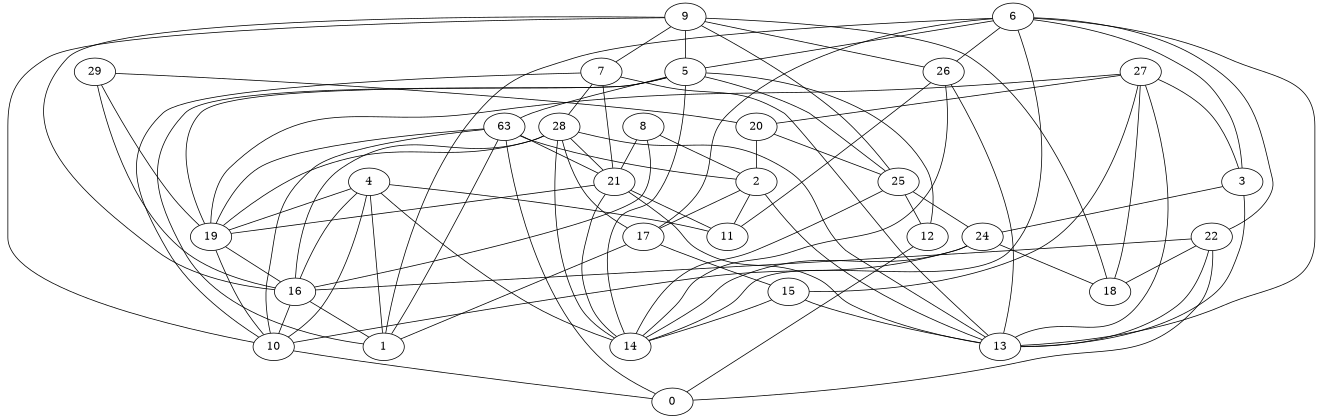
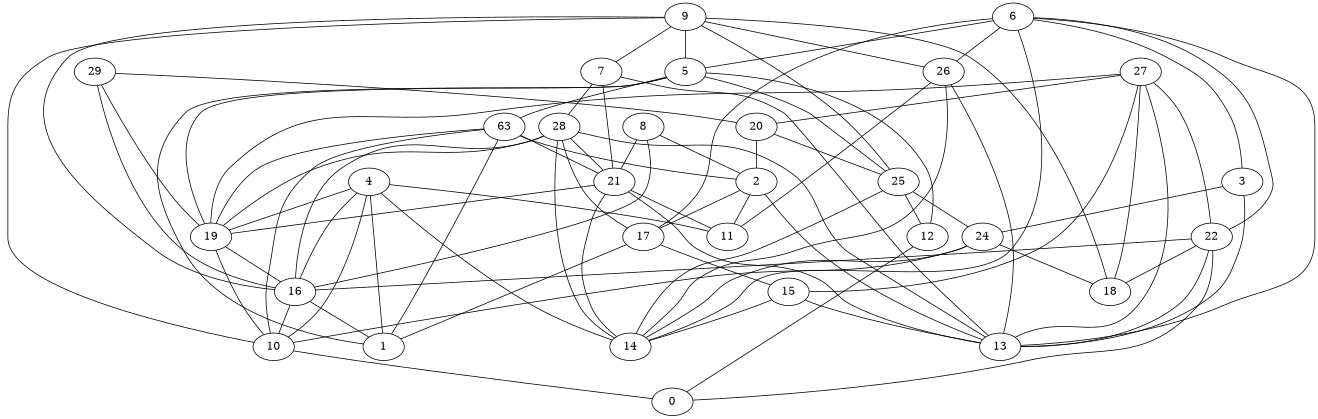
(606, 51) -> none
(197, 101) -> none
(1210, 113) -> (1195, 147)
(636, 208) -> none
(550, 287) -> none
